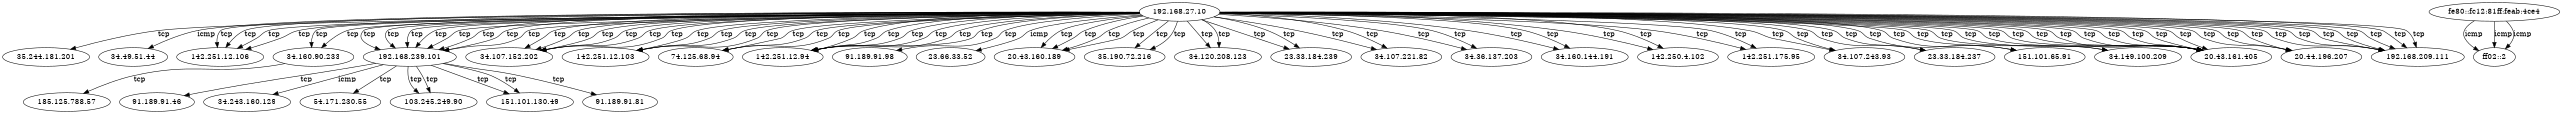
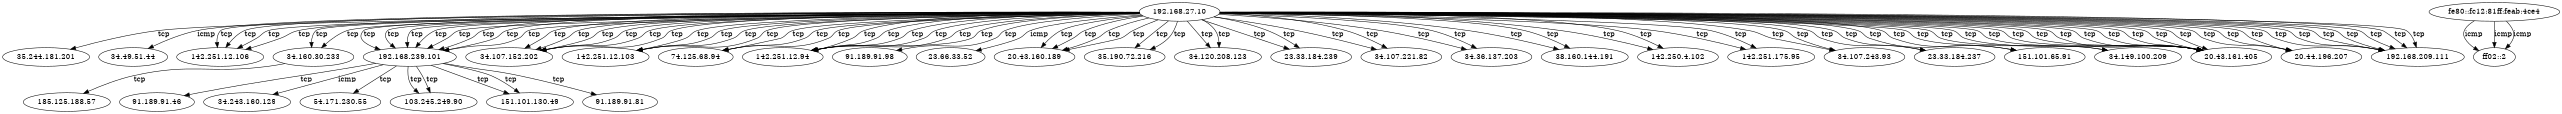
(313, 57) -> (313, 57)
(1585, 57) -> (1585, 57)
(67, 102) -> (67, 102)
